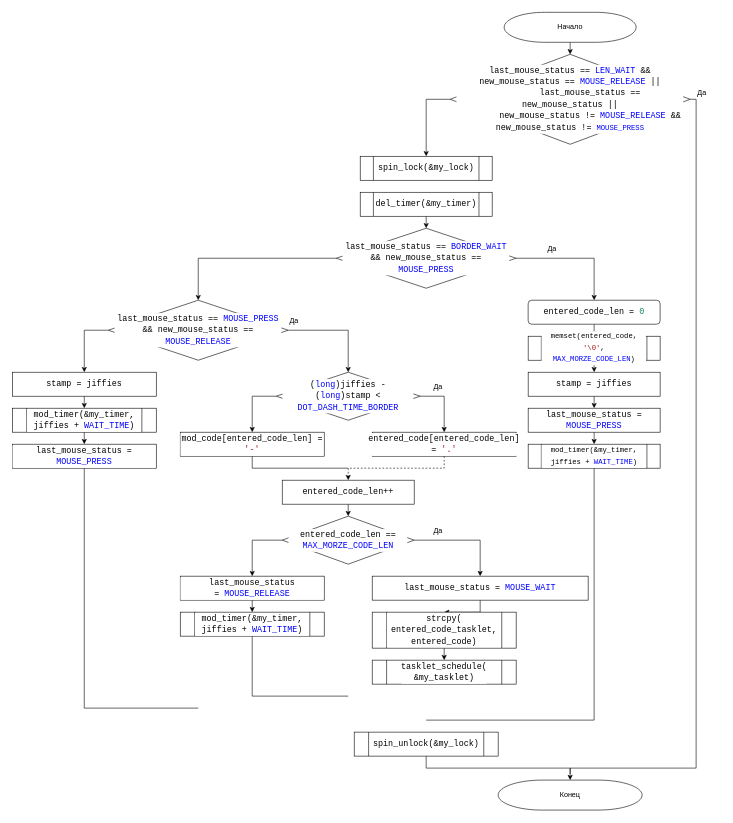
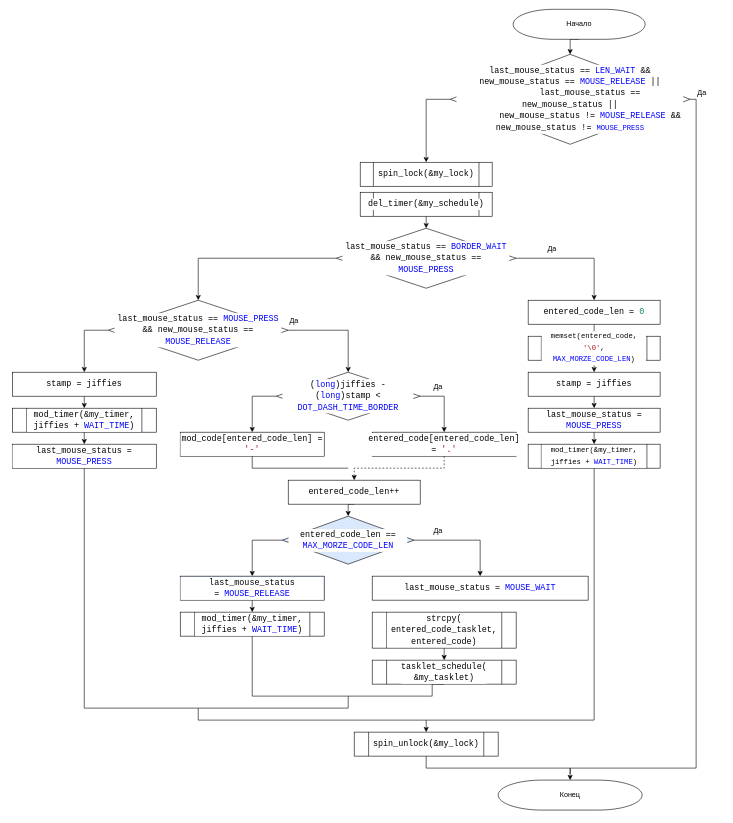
(570, 27) -> (579, 24)
(426, 168) -> (426, 174)
(426, 204) -> (426, 204)
(594, 312) -> (594, 312)
(348, 492) -> (354, 492)
(348, 540) -> (348, 540)
(252, 588) -> (252, 588)
(449, 612) -> none
none -> (198, 717)
